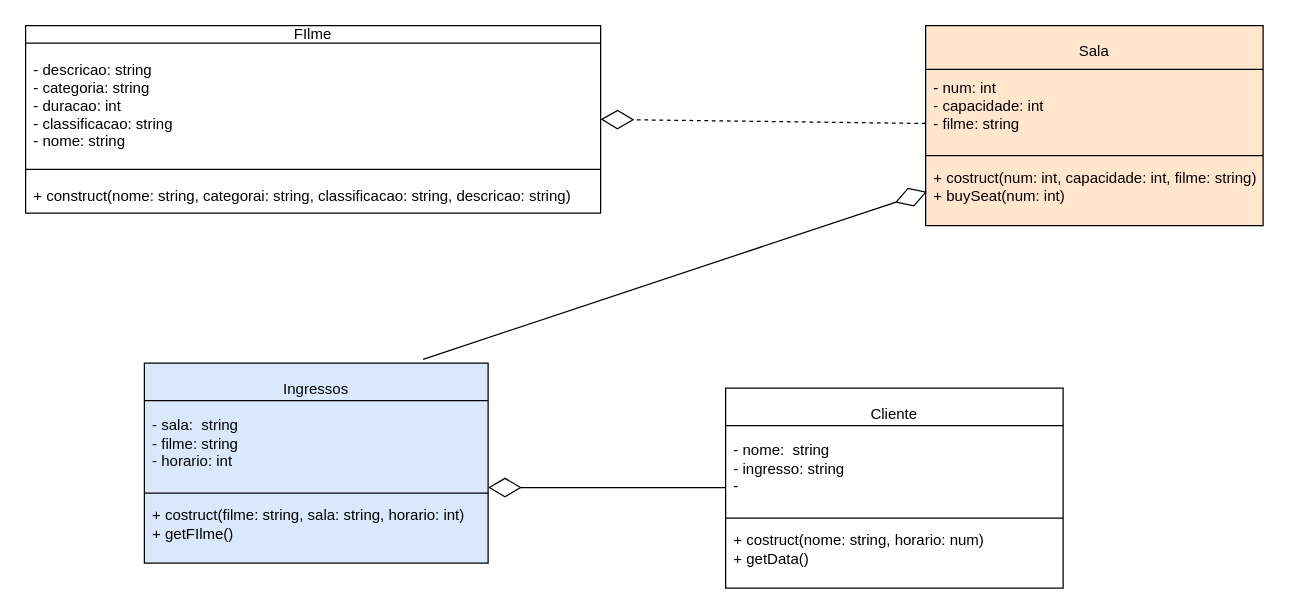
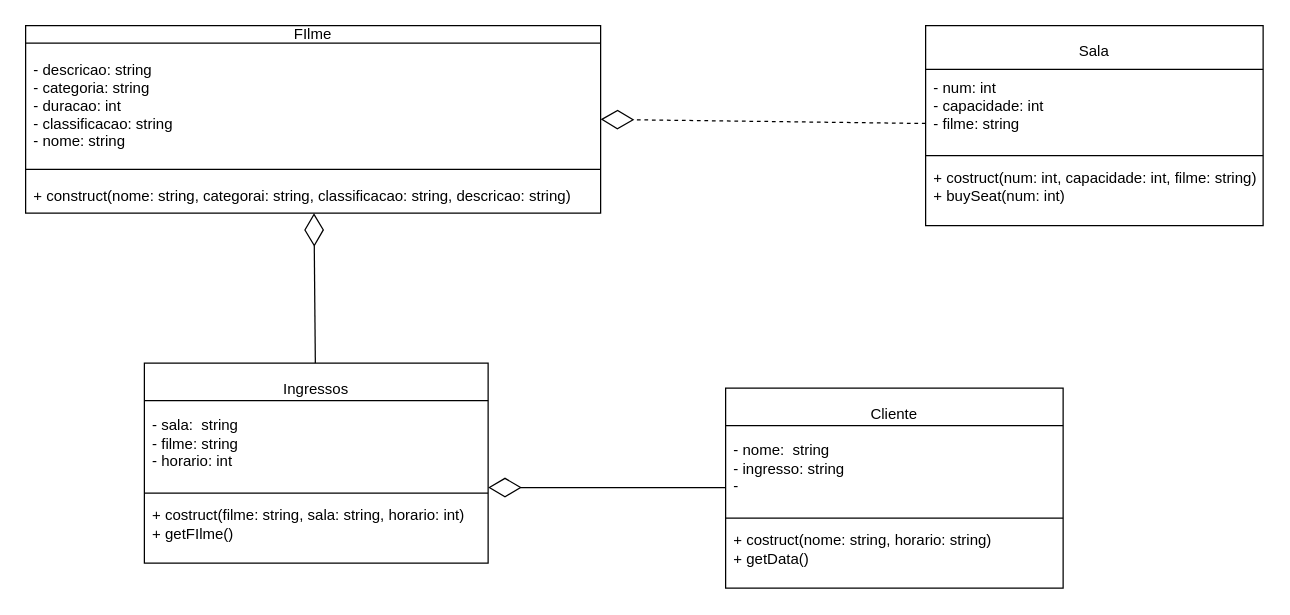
(1094, 126) -> (1094, 126)
(660, 281) -> none
none -> (315, 305)
(868, 442) -> (878, 442)
(316, 463) -> (316, 463)
